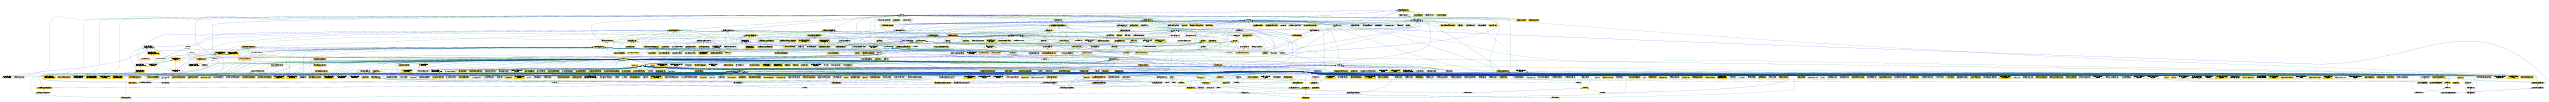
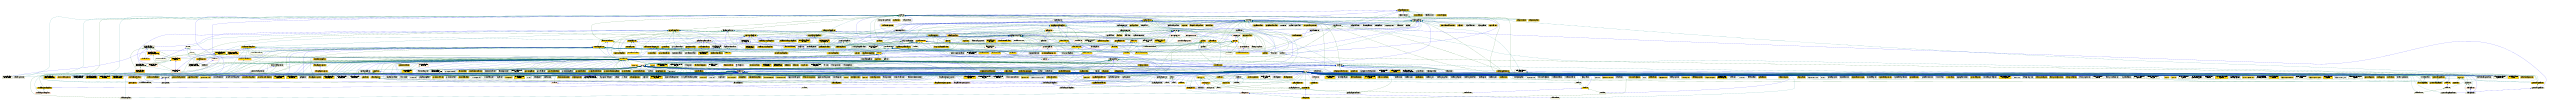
(1773, 77) -> none
(1316, 88) -> none
